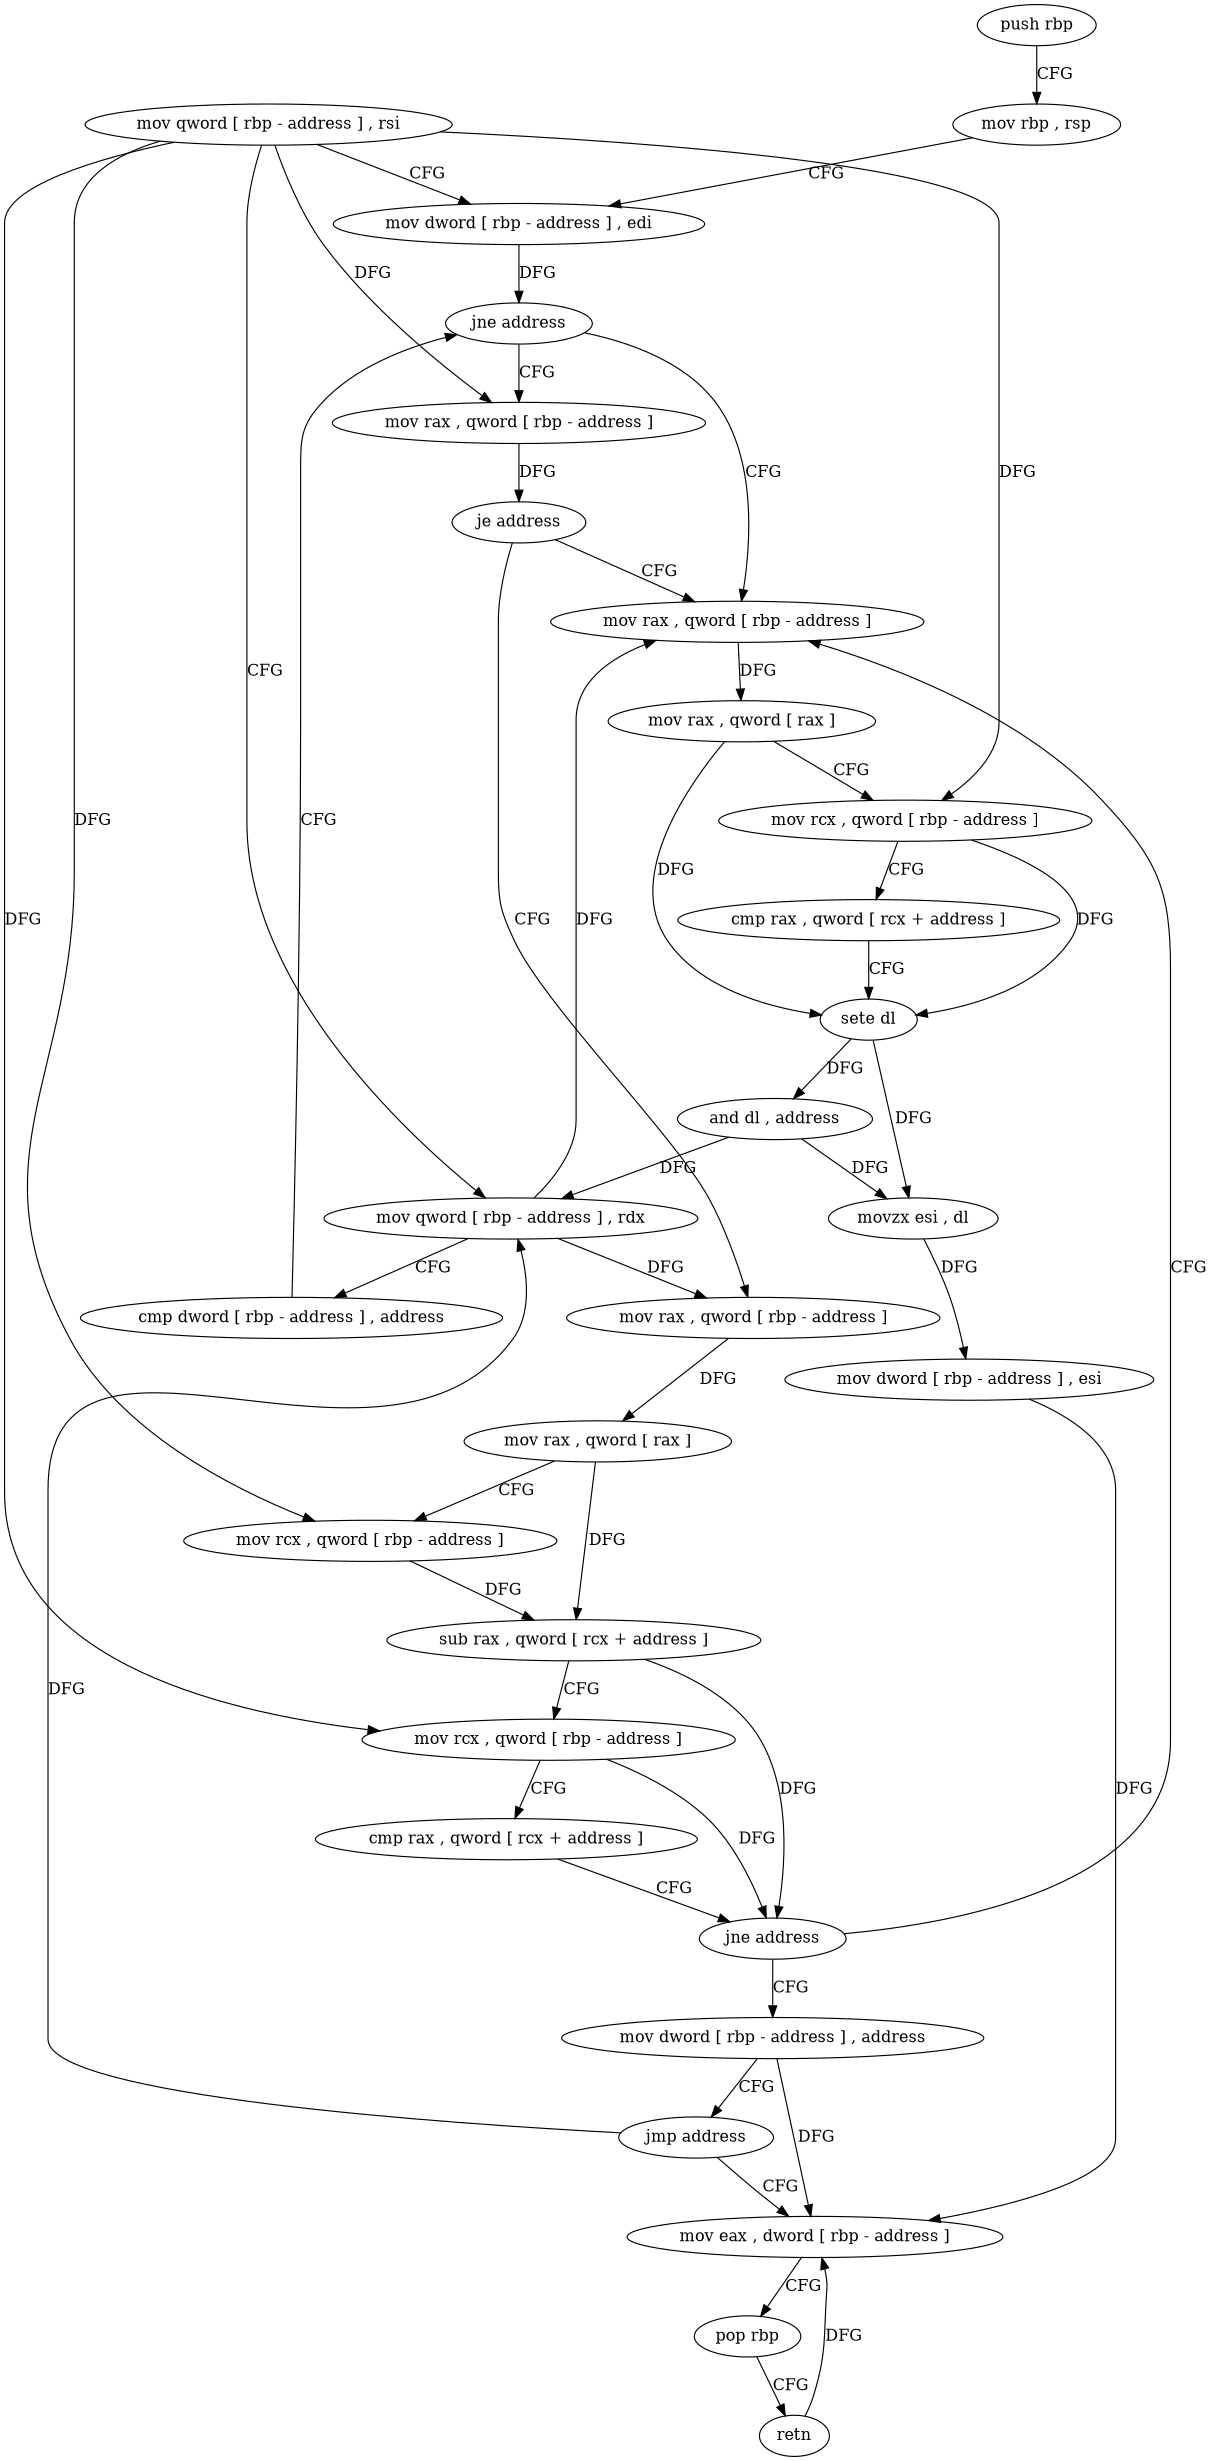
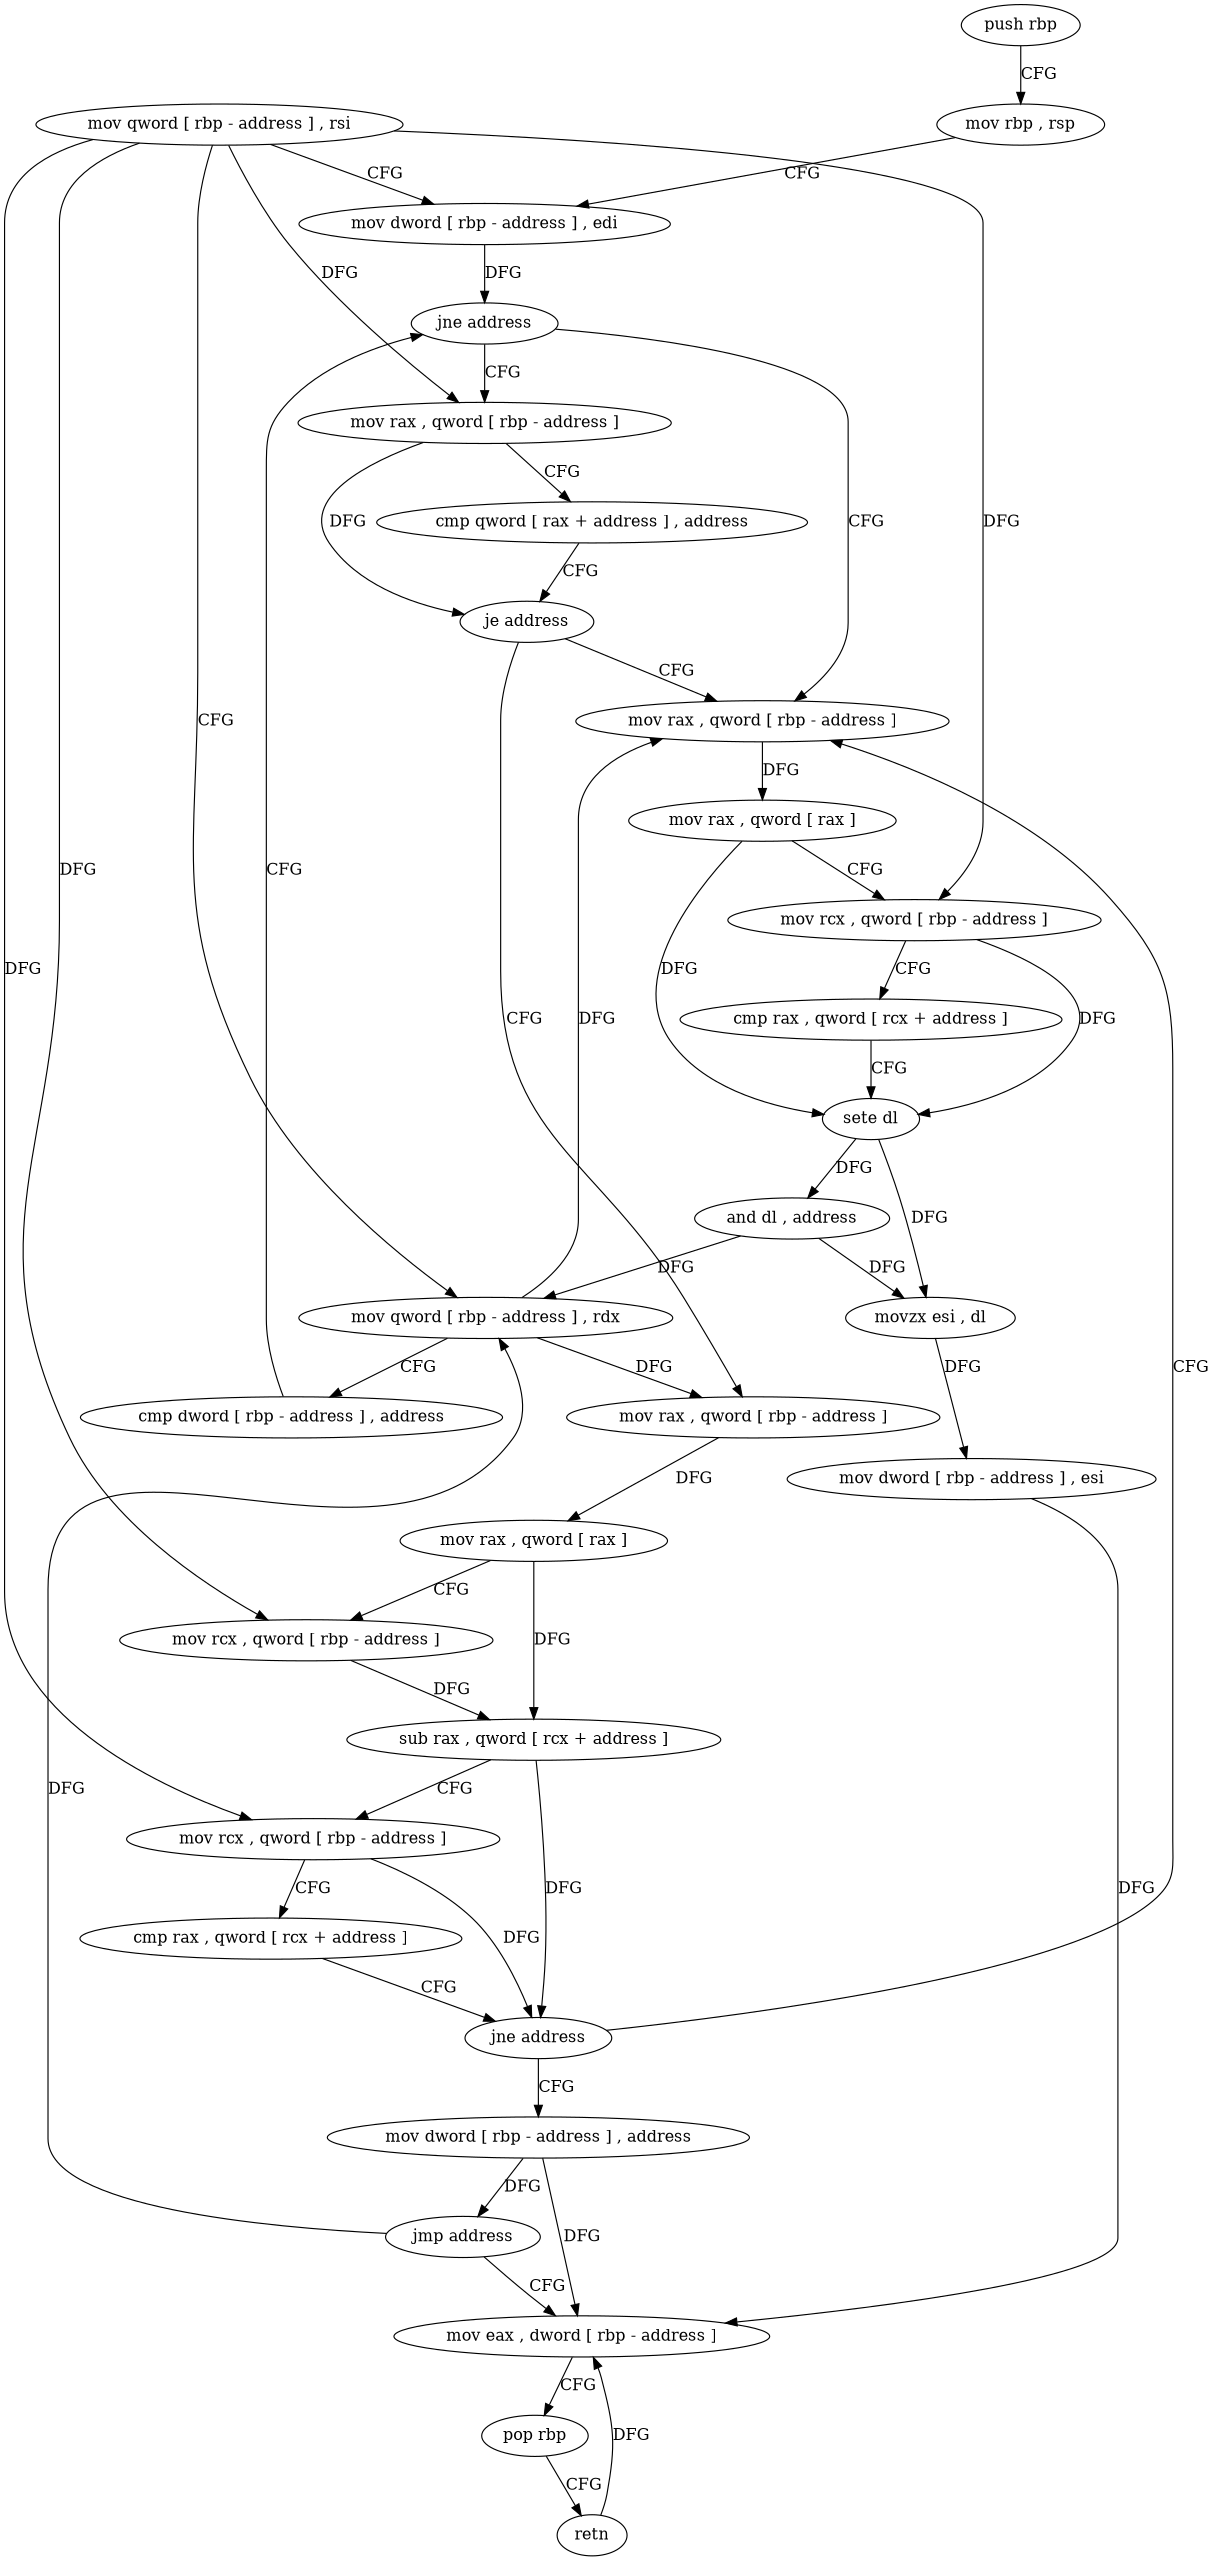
none -> (592, 522)
(757, 2088) -> (523, 2187)
